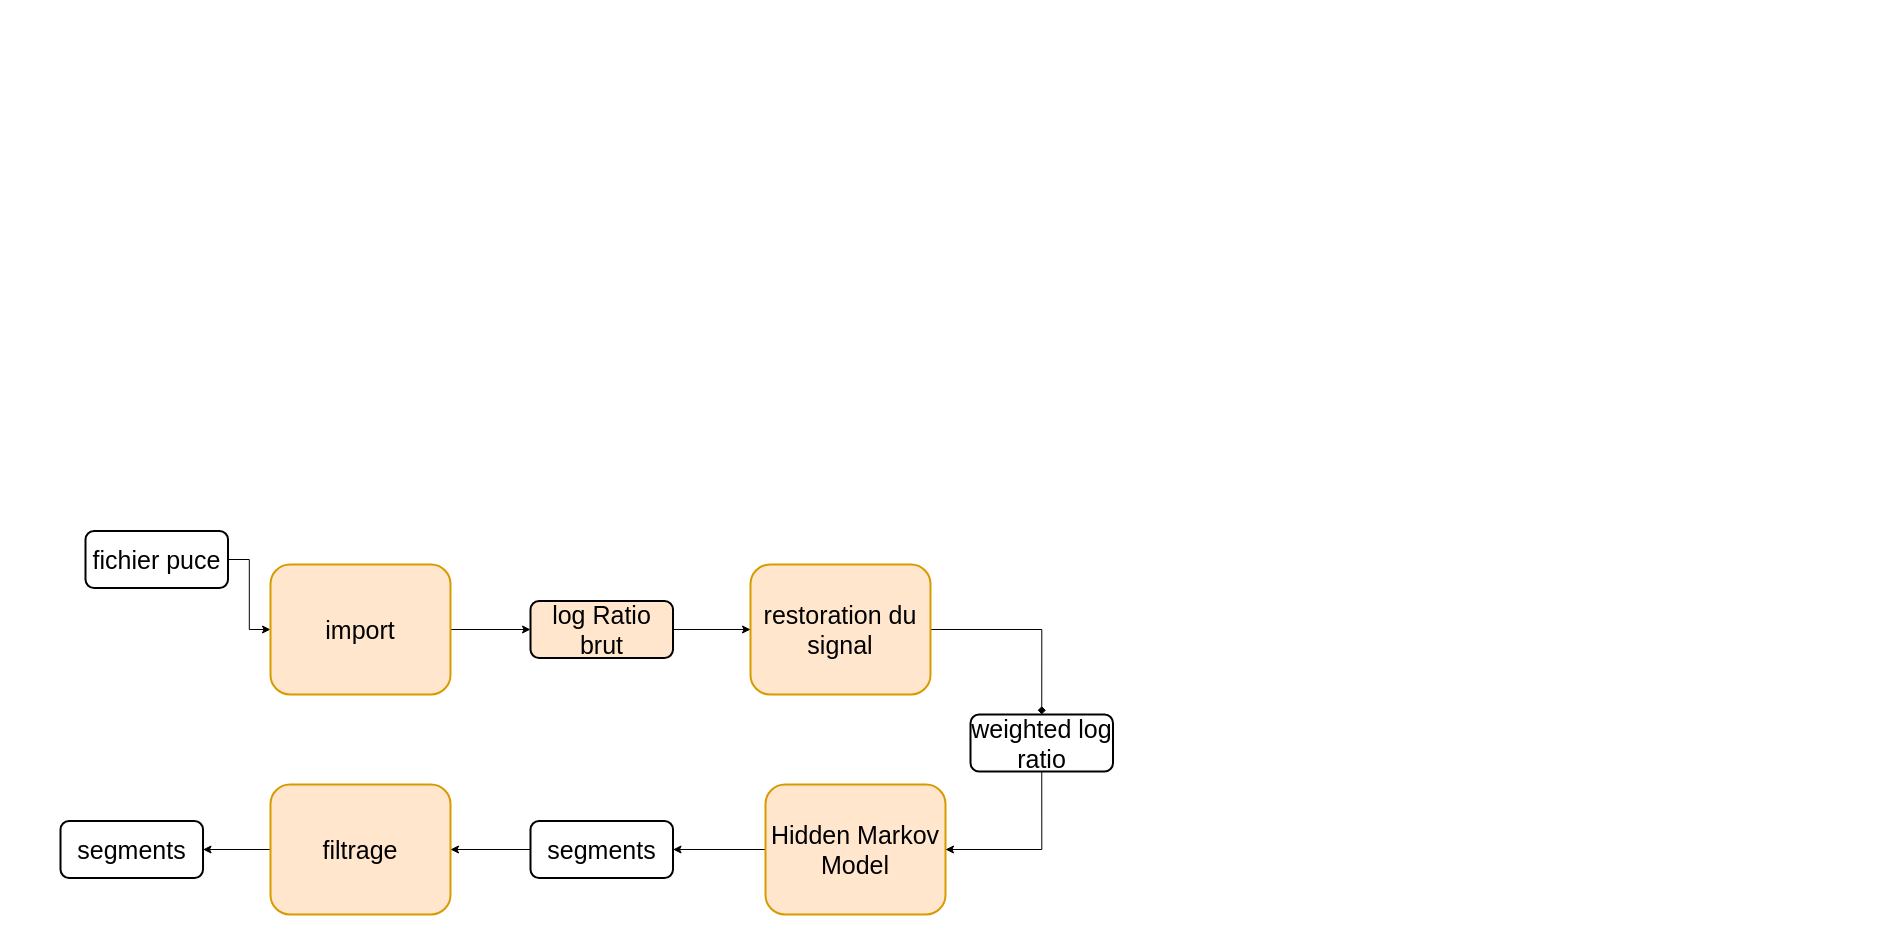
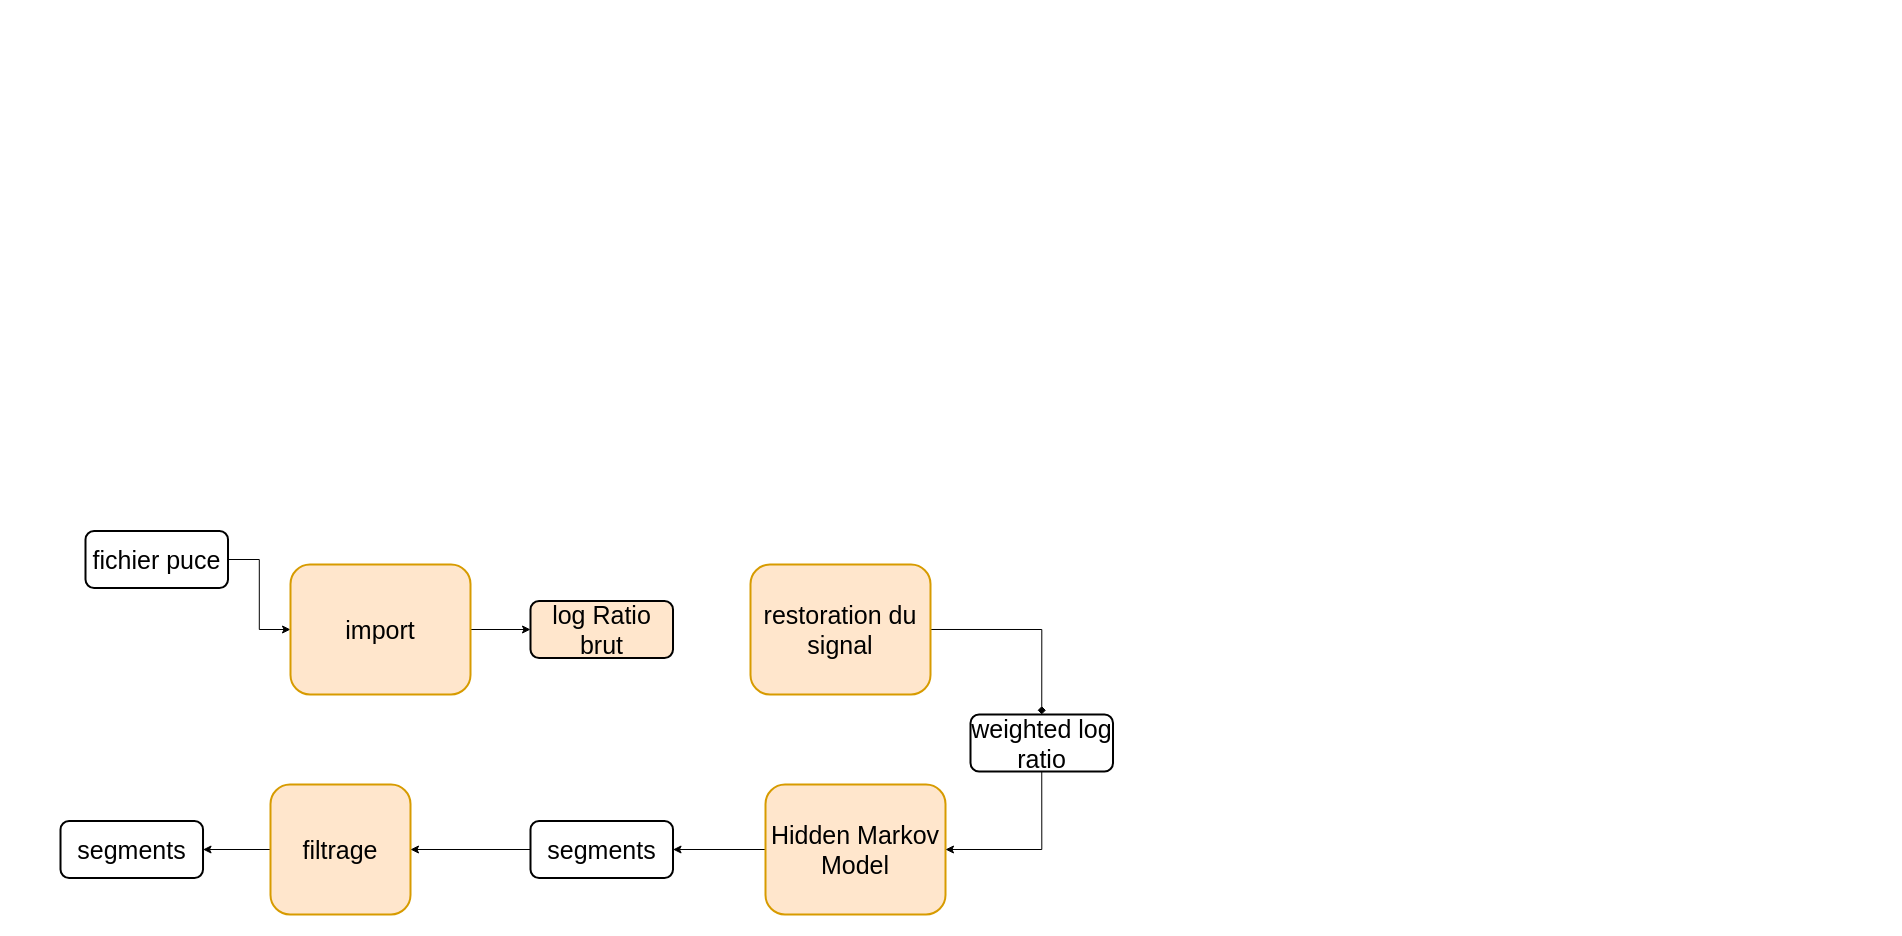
(708, 629) -> none
(361, 630) -> (381, 630)
(361, 850) -> (341, 850)
